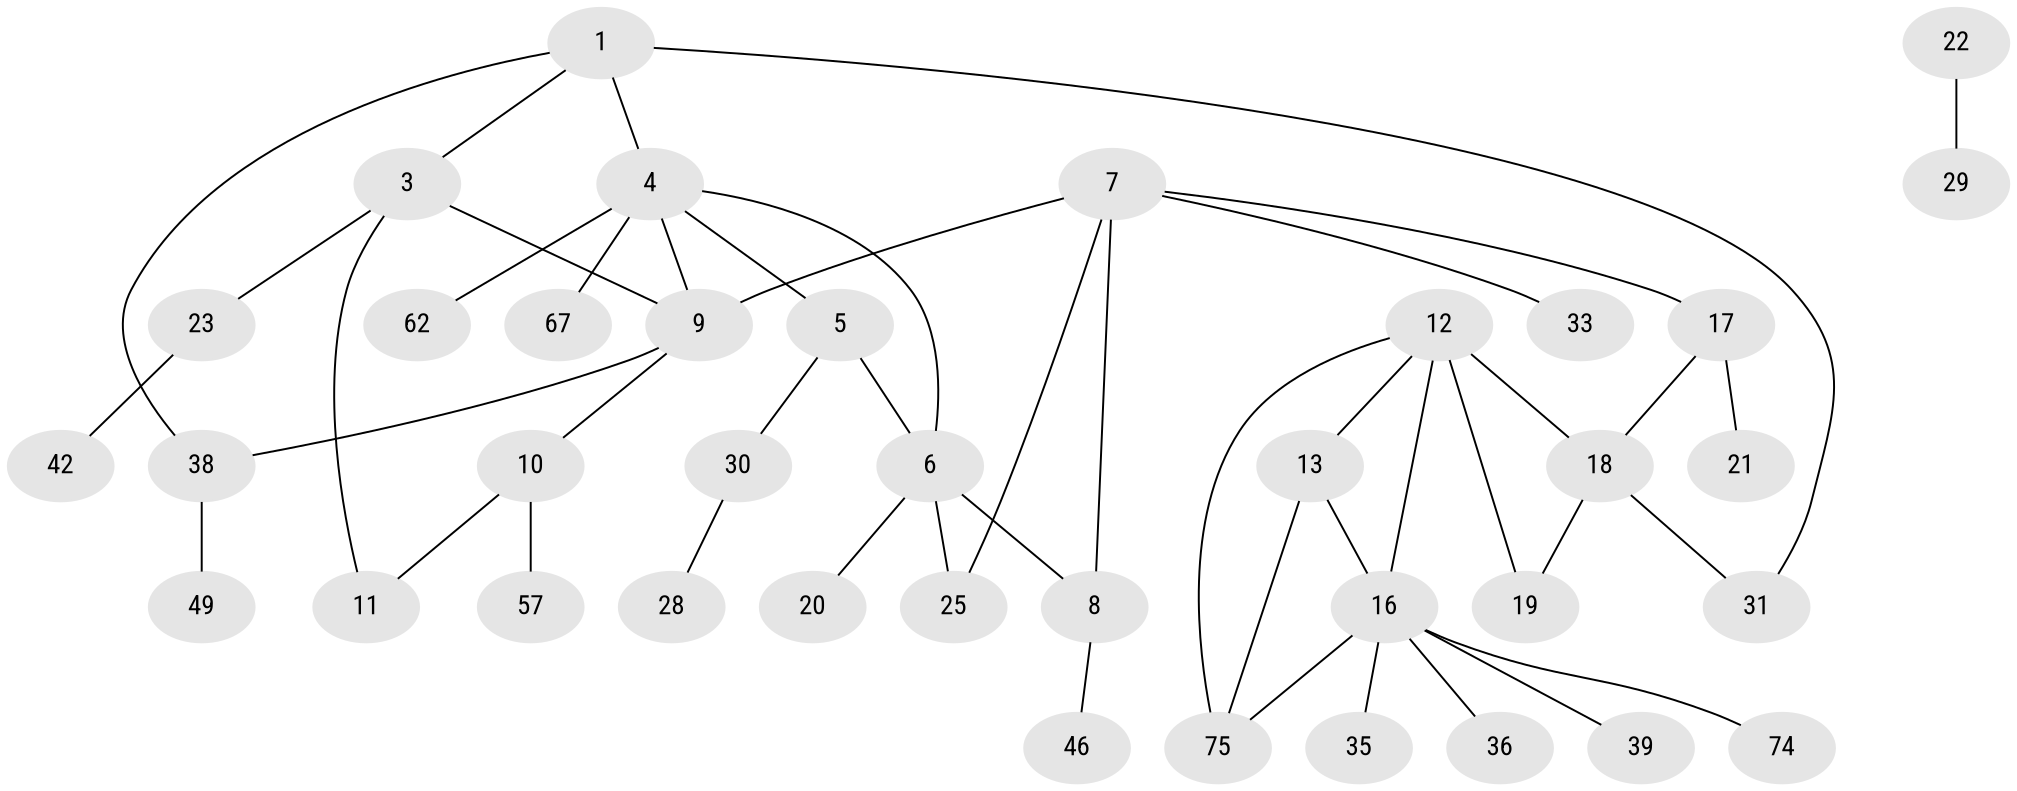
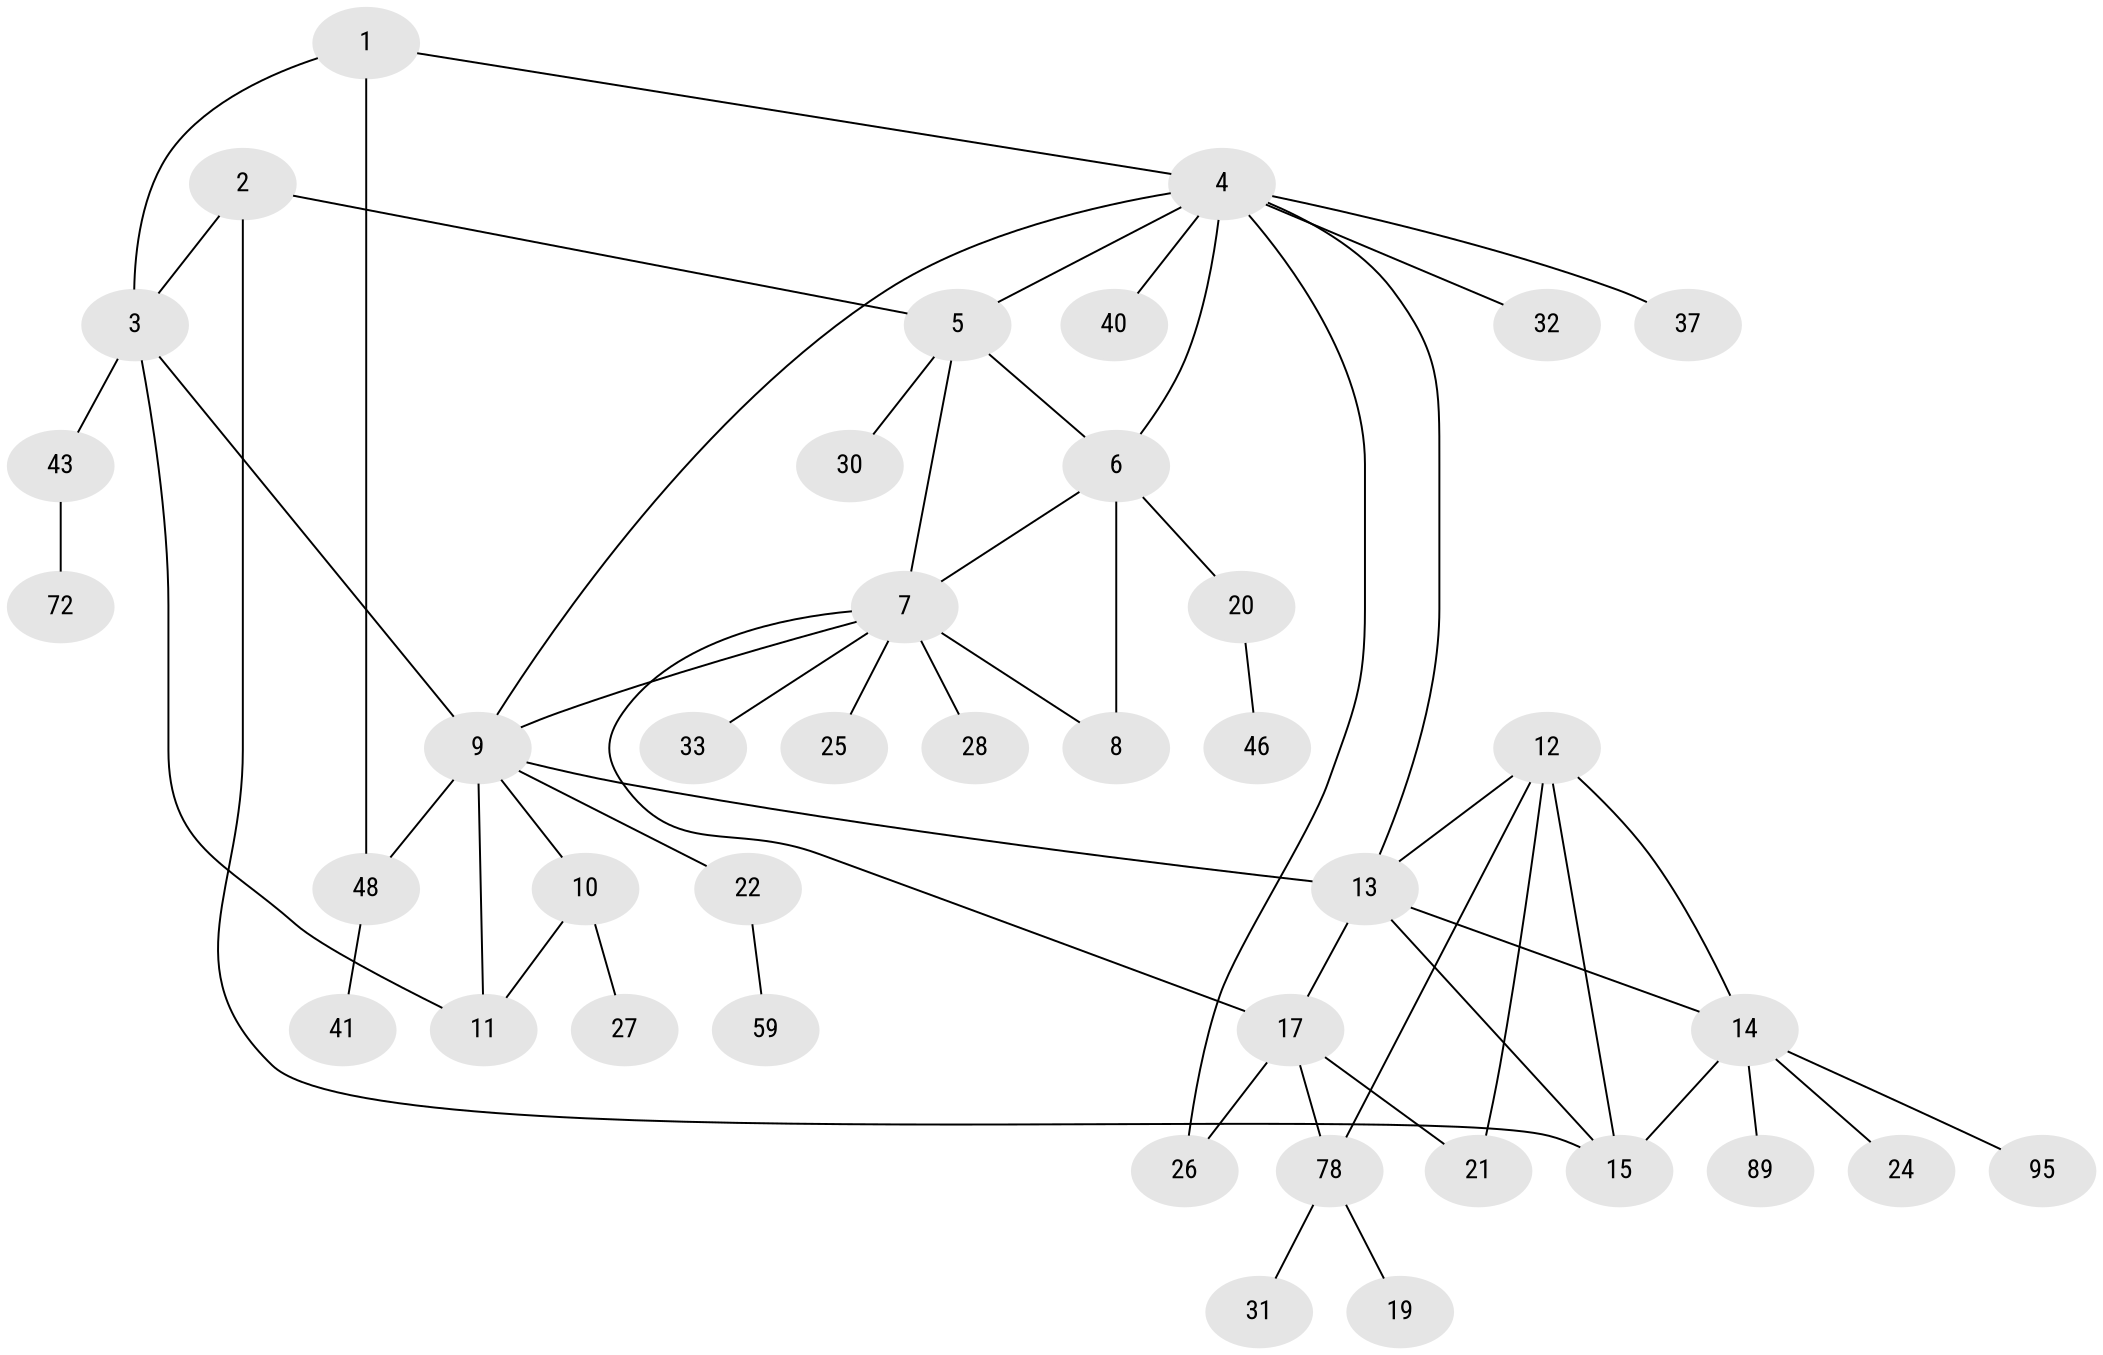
(1389, 136) -> none
none -> (243, 184)
(1956, 184) -> (766, 1030)
(202, 325) -> (61, 466)
(417, 325) -> (1547, 325)
(558, 325) -> (1688, 325)
none -> (1114, 325)
(61, 466) -> (61, 607)
(202, 466) -> (366, 889)
none -> (931, 466)
(1482, 466) -> (1517, 960)
(1600, 466) -> (1330, 1171)
none -> (1439, 494)
(705, 536) -> (940, 678)
(942, 536) -> (1010, 537)
(202, 607) -> (343, 1030)
(531, 607) -> (625, 1030)
(1385, 607) -> (1745, 1030)
(1086, 677) -> (1249, 678)
(1218, 748) -> (1620, 1171)
(1359, 748) -> (2043, 1171)
(1500, 748) -> none
(1641, 748) -> (1761, 1171)
(1782, 748) -> (1902, 1171)
none -> (613, 818)
none -> (918, 831)
none -> (481, 889)
none -> (1328, 960)
none -> (1185, 1171)
